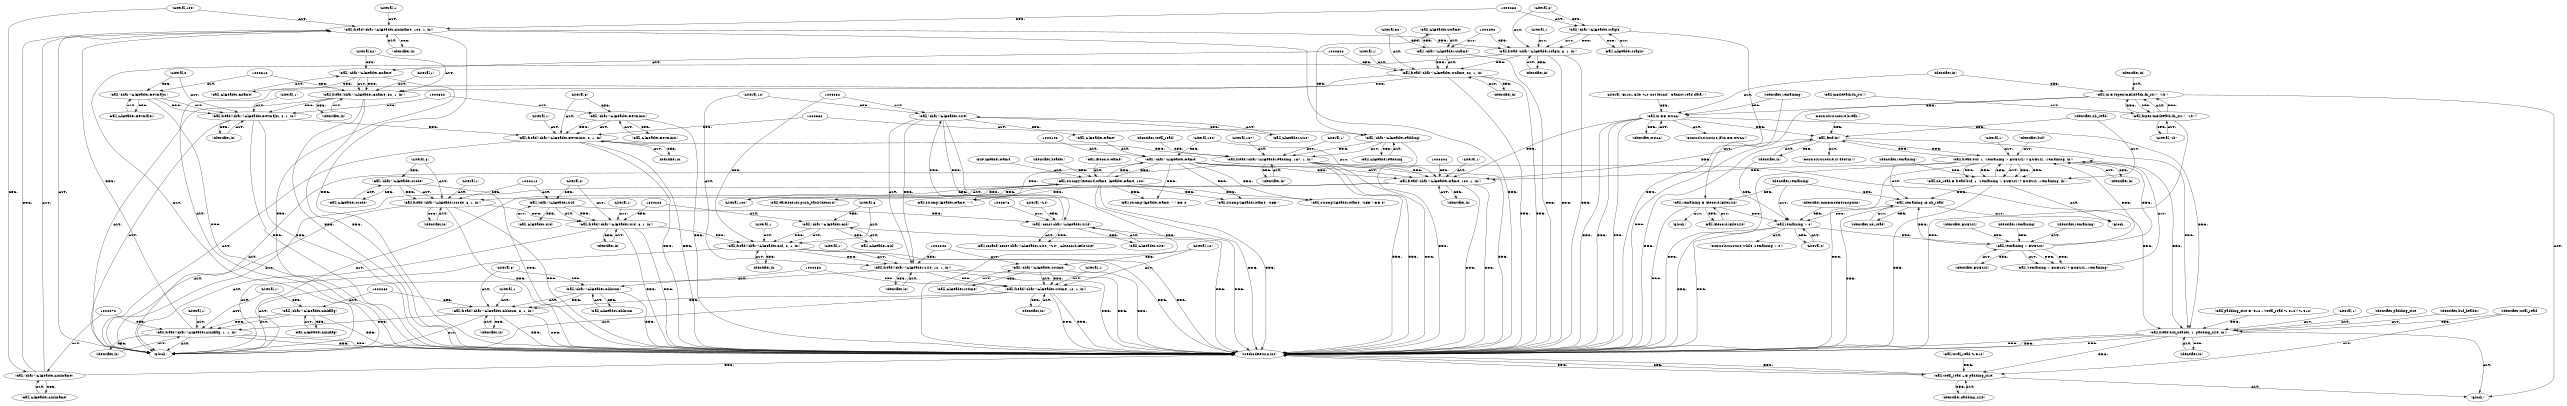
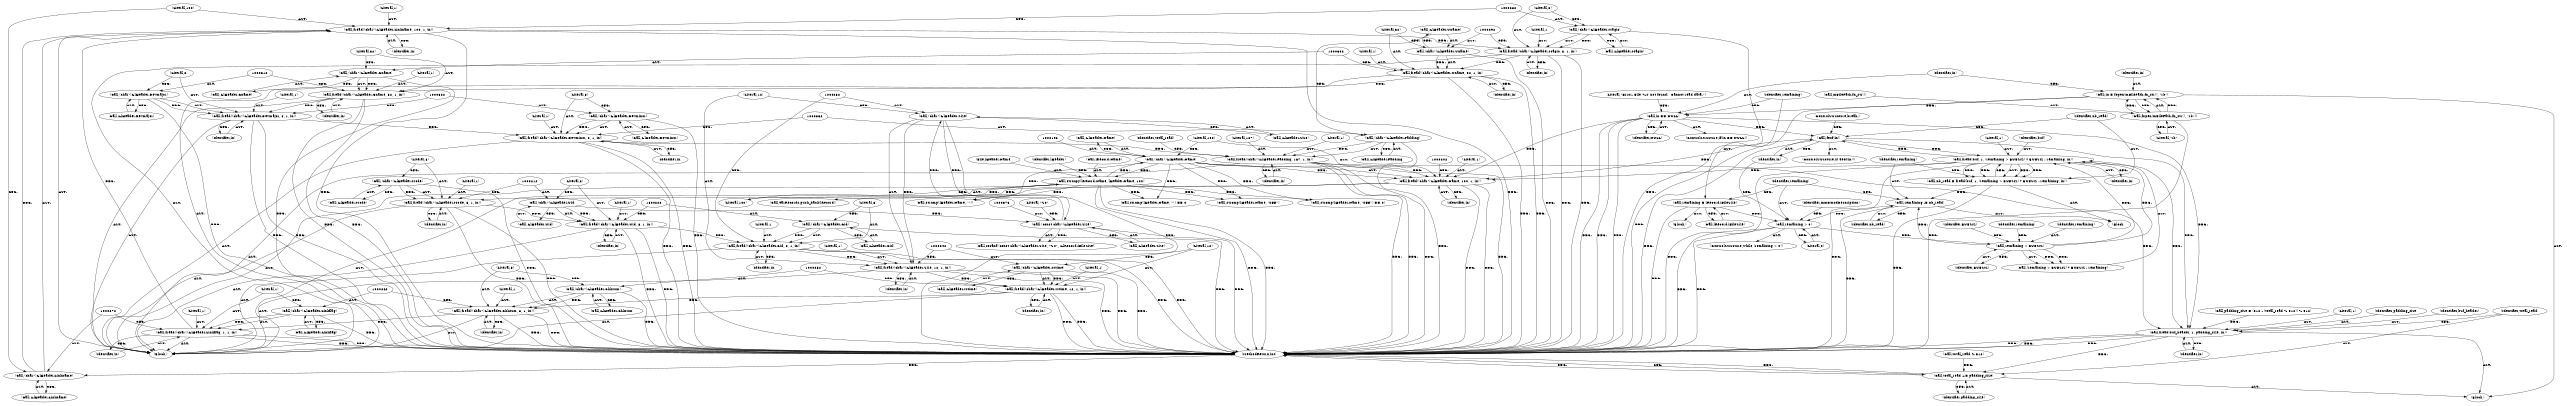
(1019, 127) -> (1109, 152)
(1049, 160) -> (1049, 160)
(967, 279) -> (967, 279)
(658, 365) -> (661, 368)
